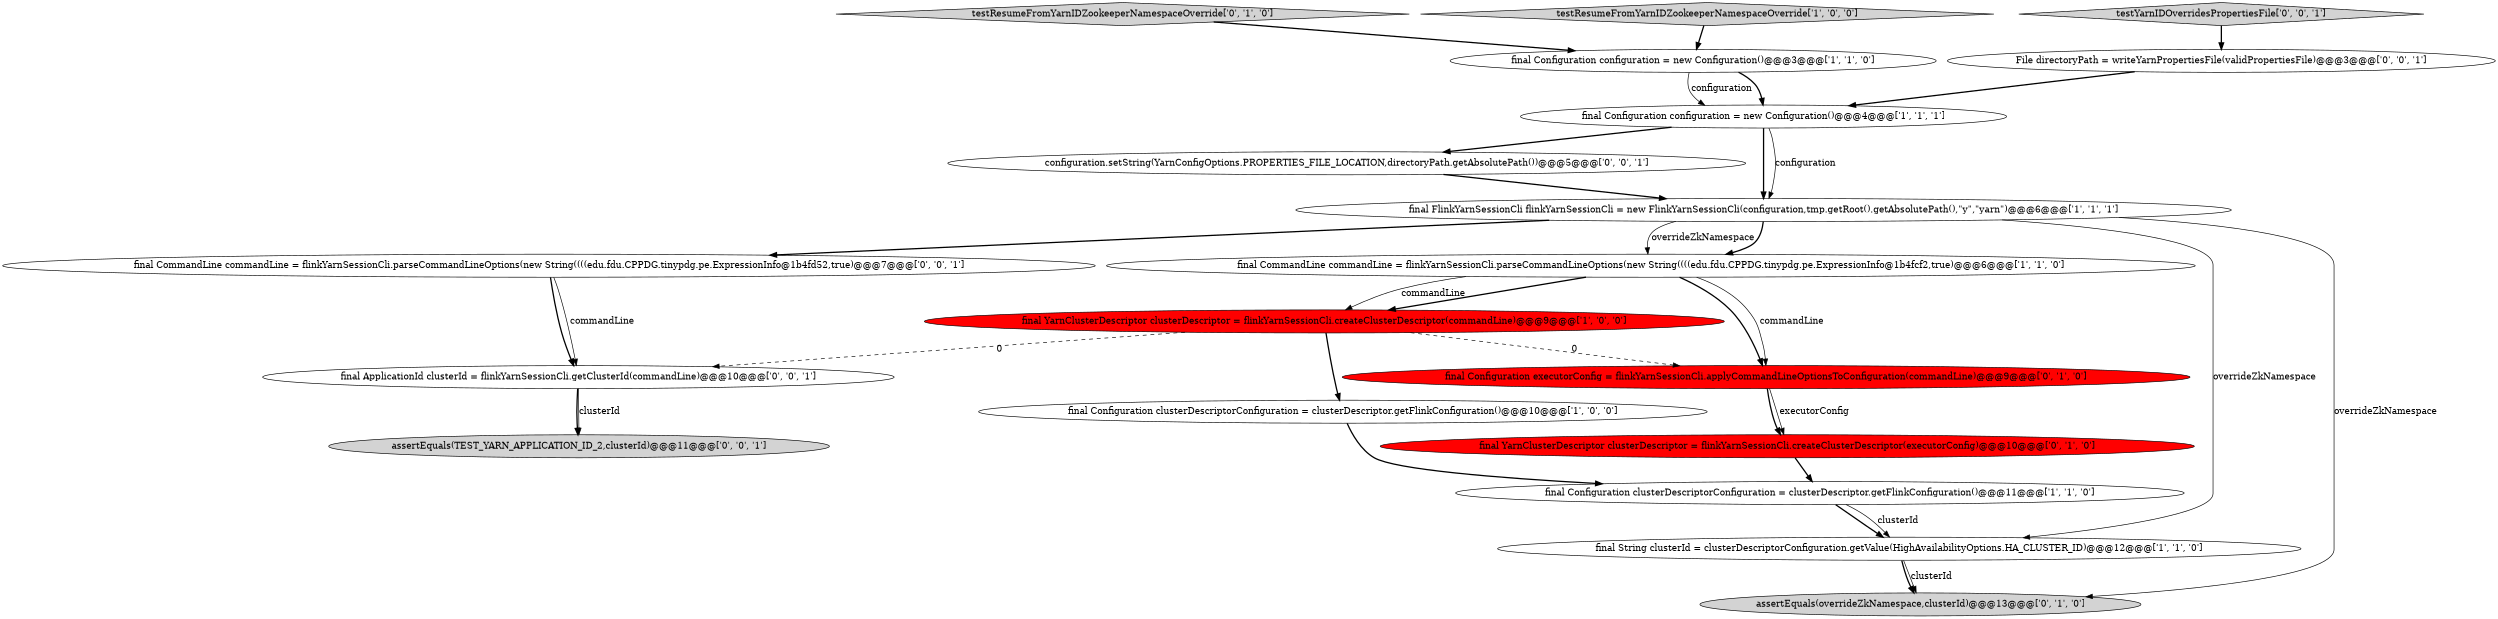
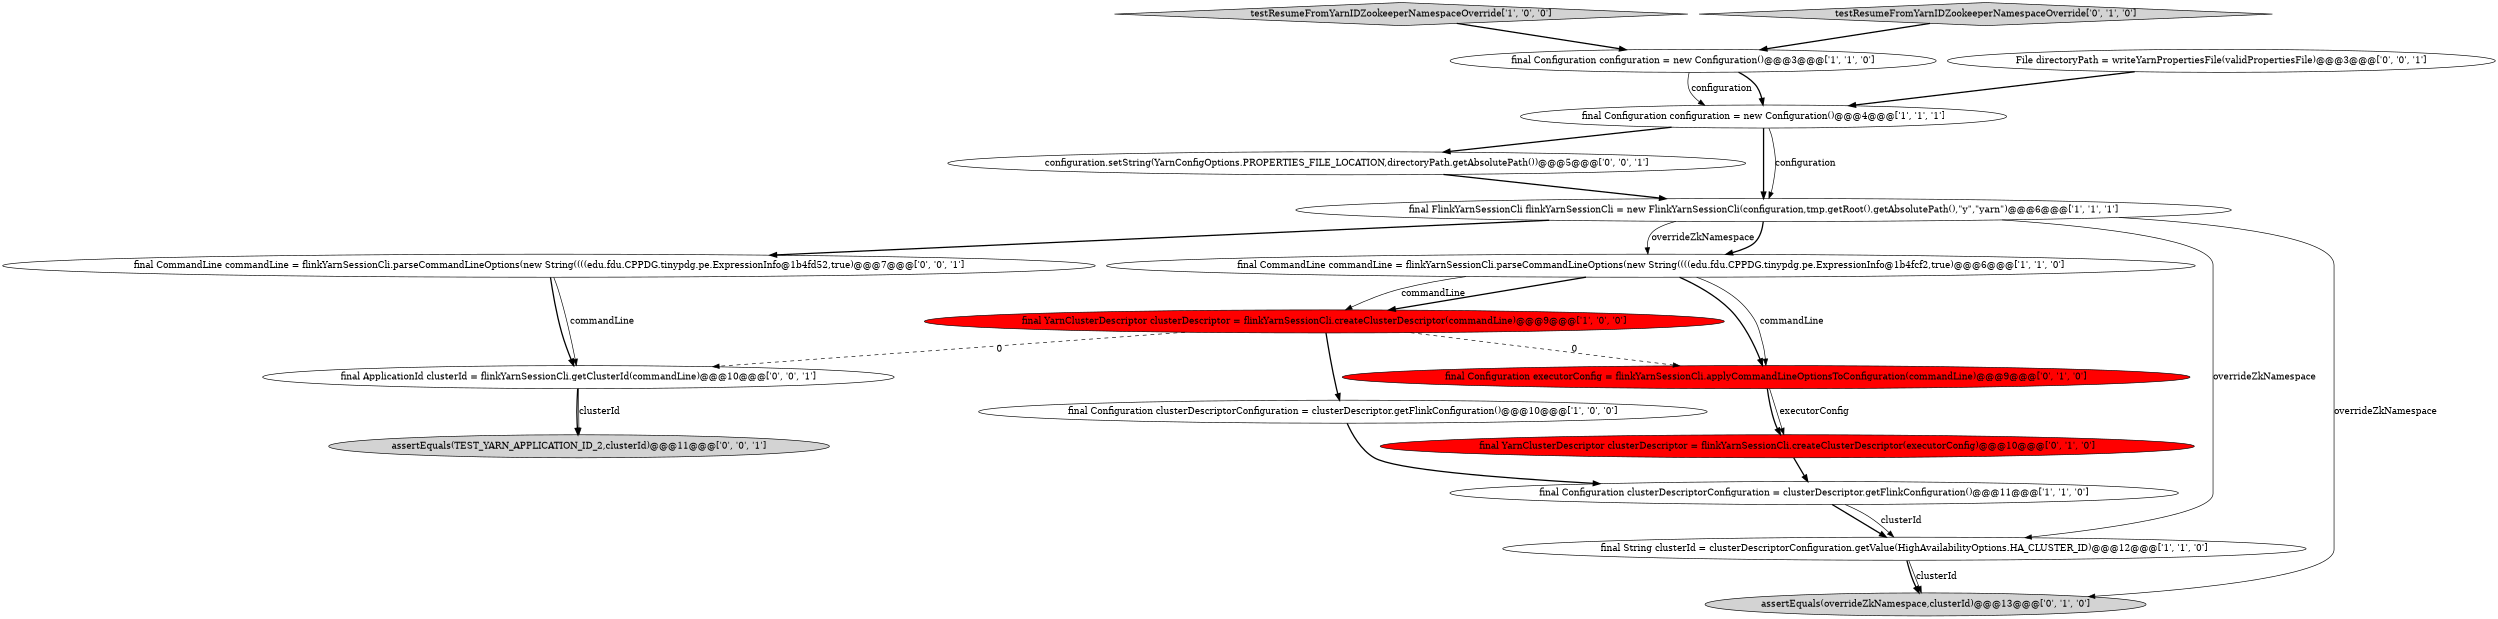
(2221, 14) -> none
